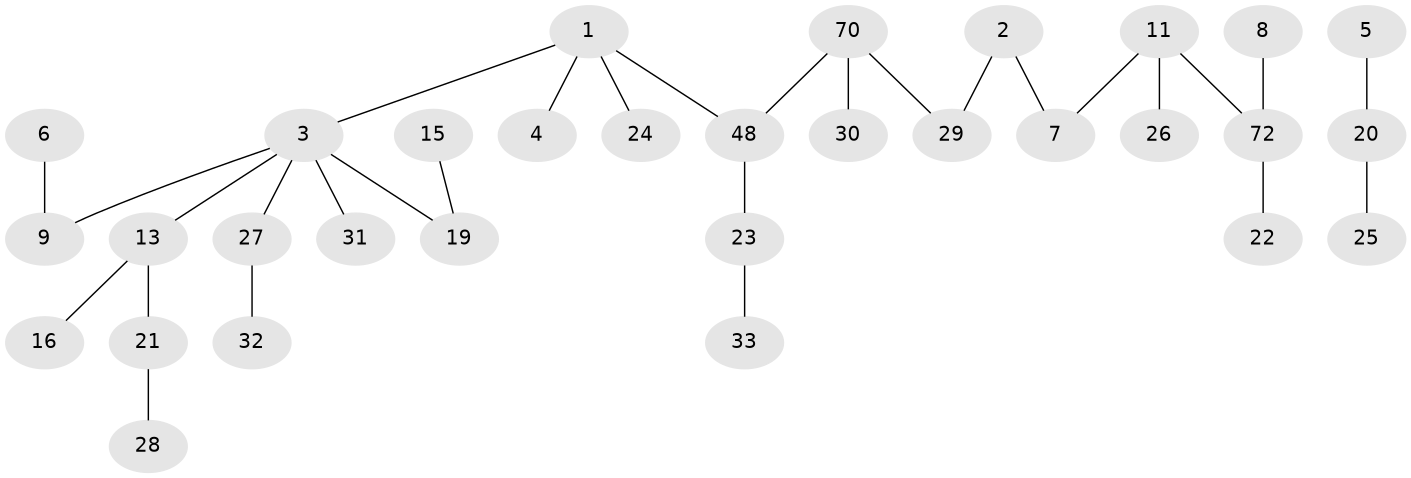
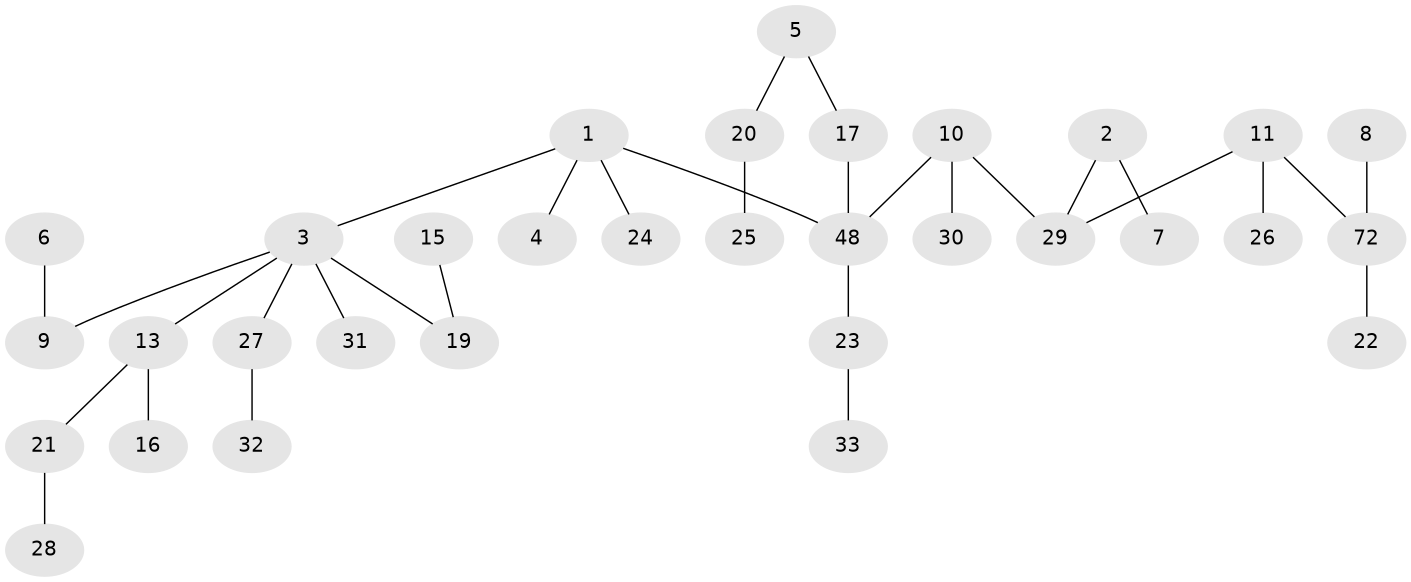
(848, 32) -> (952, 135)
(1108, 83) -> (1159, 187)
none -> (848, 135)
